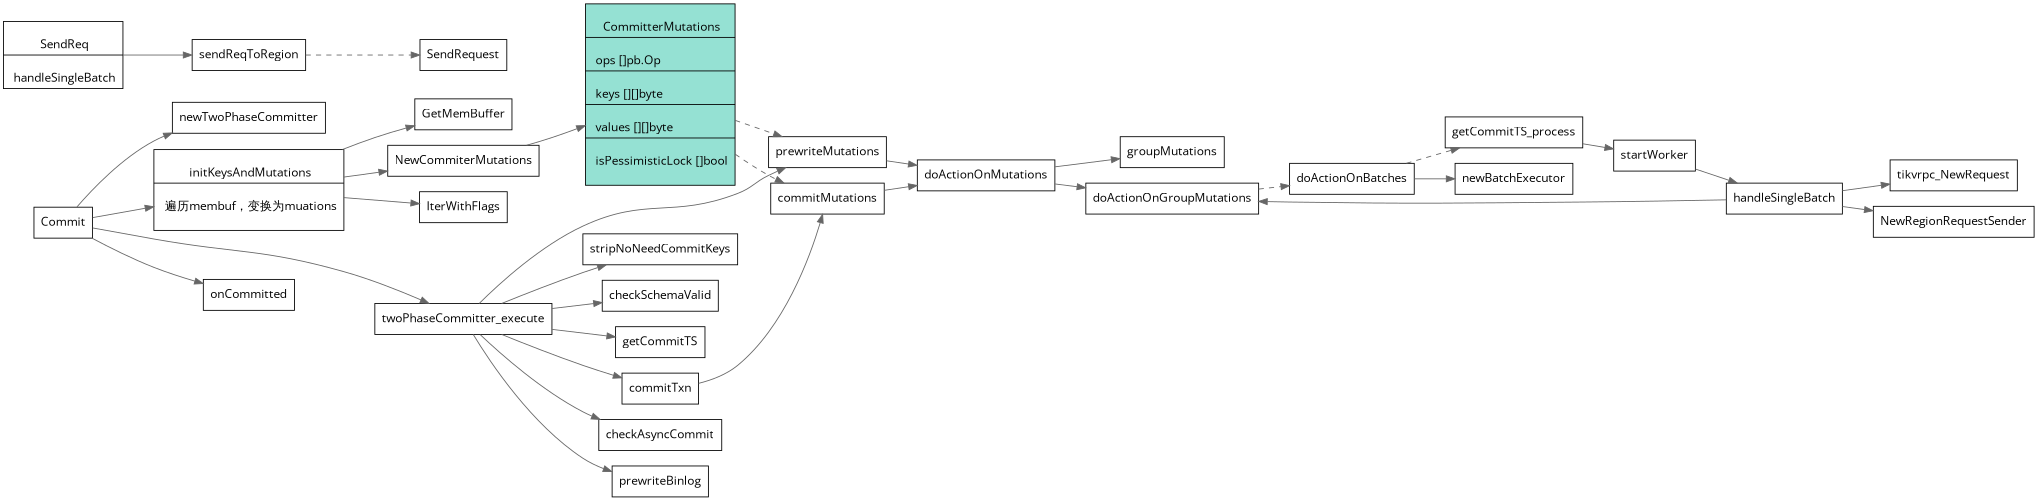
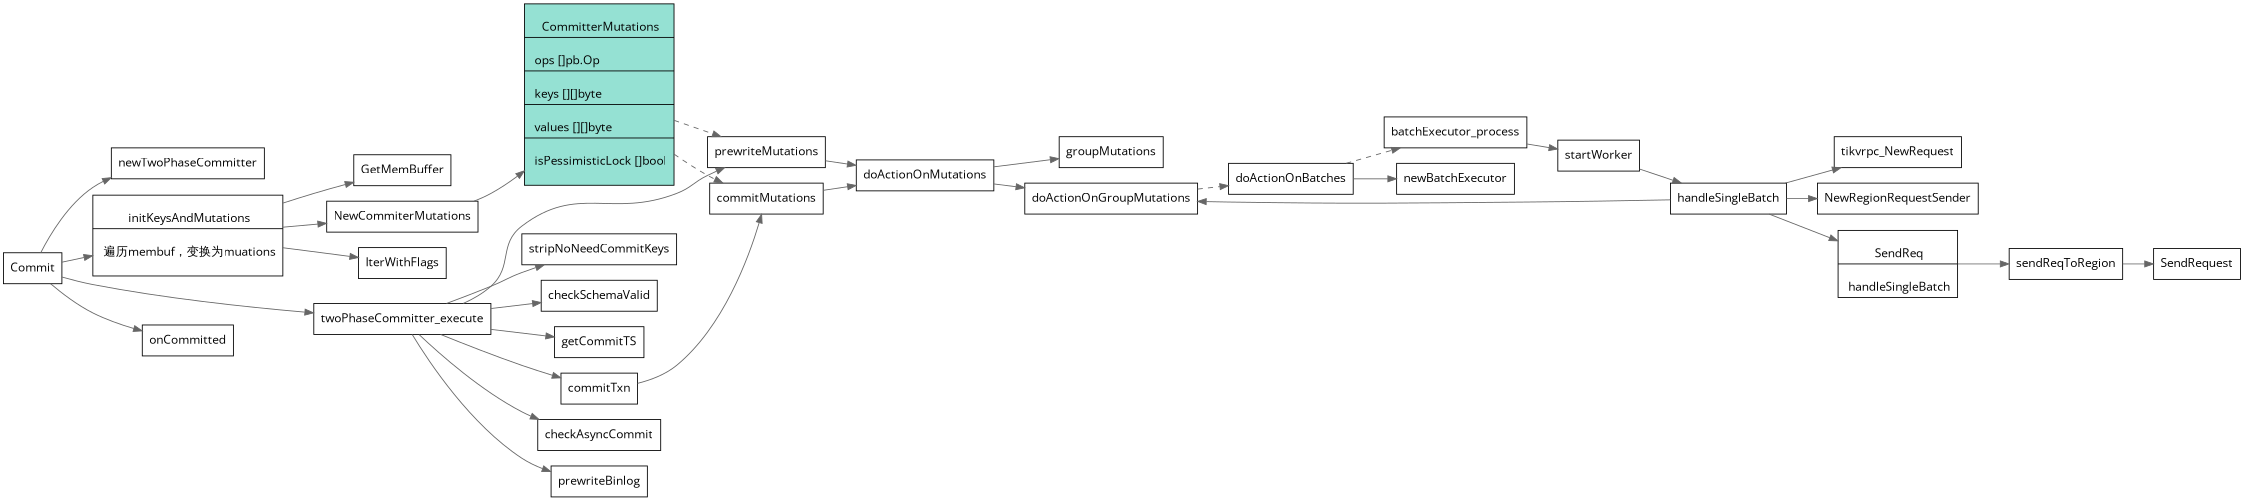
(358, 55) -> (2134, 264)
(1514, 132) -> (1456, 132)
none -> (1799, 226)
